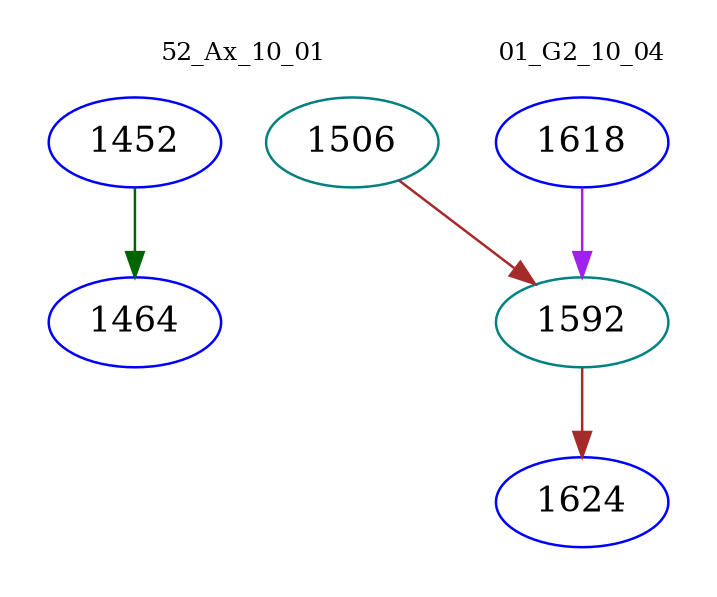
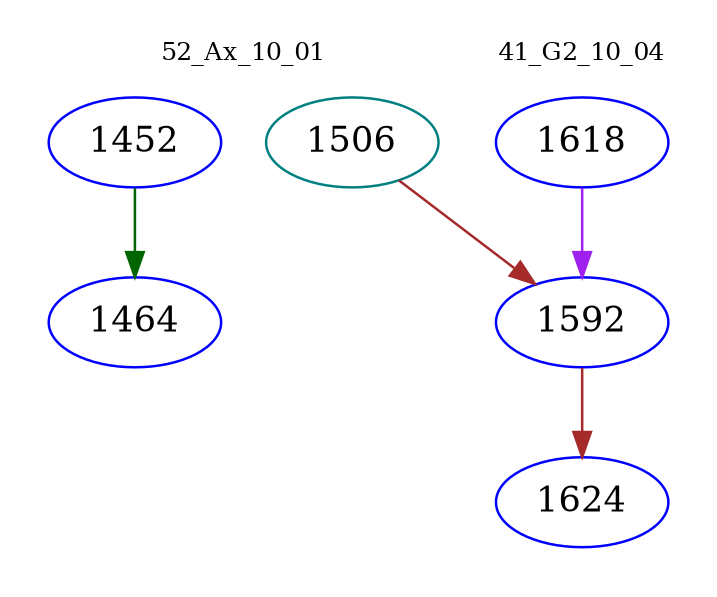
(582, 54) -> (582, 54)
(582, 322) -> (582, 322)
